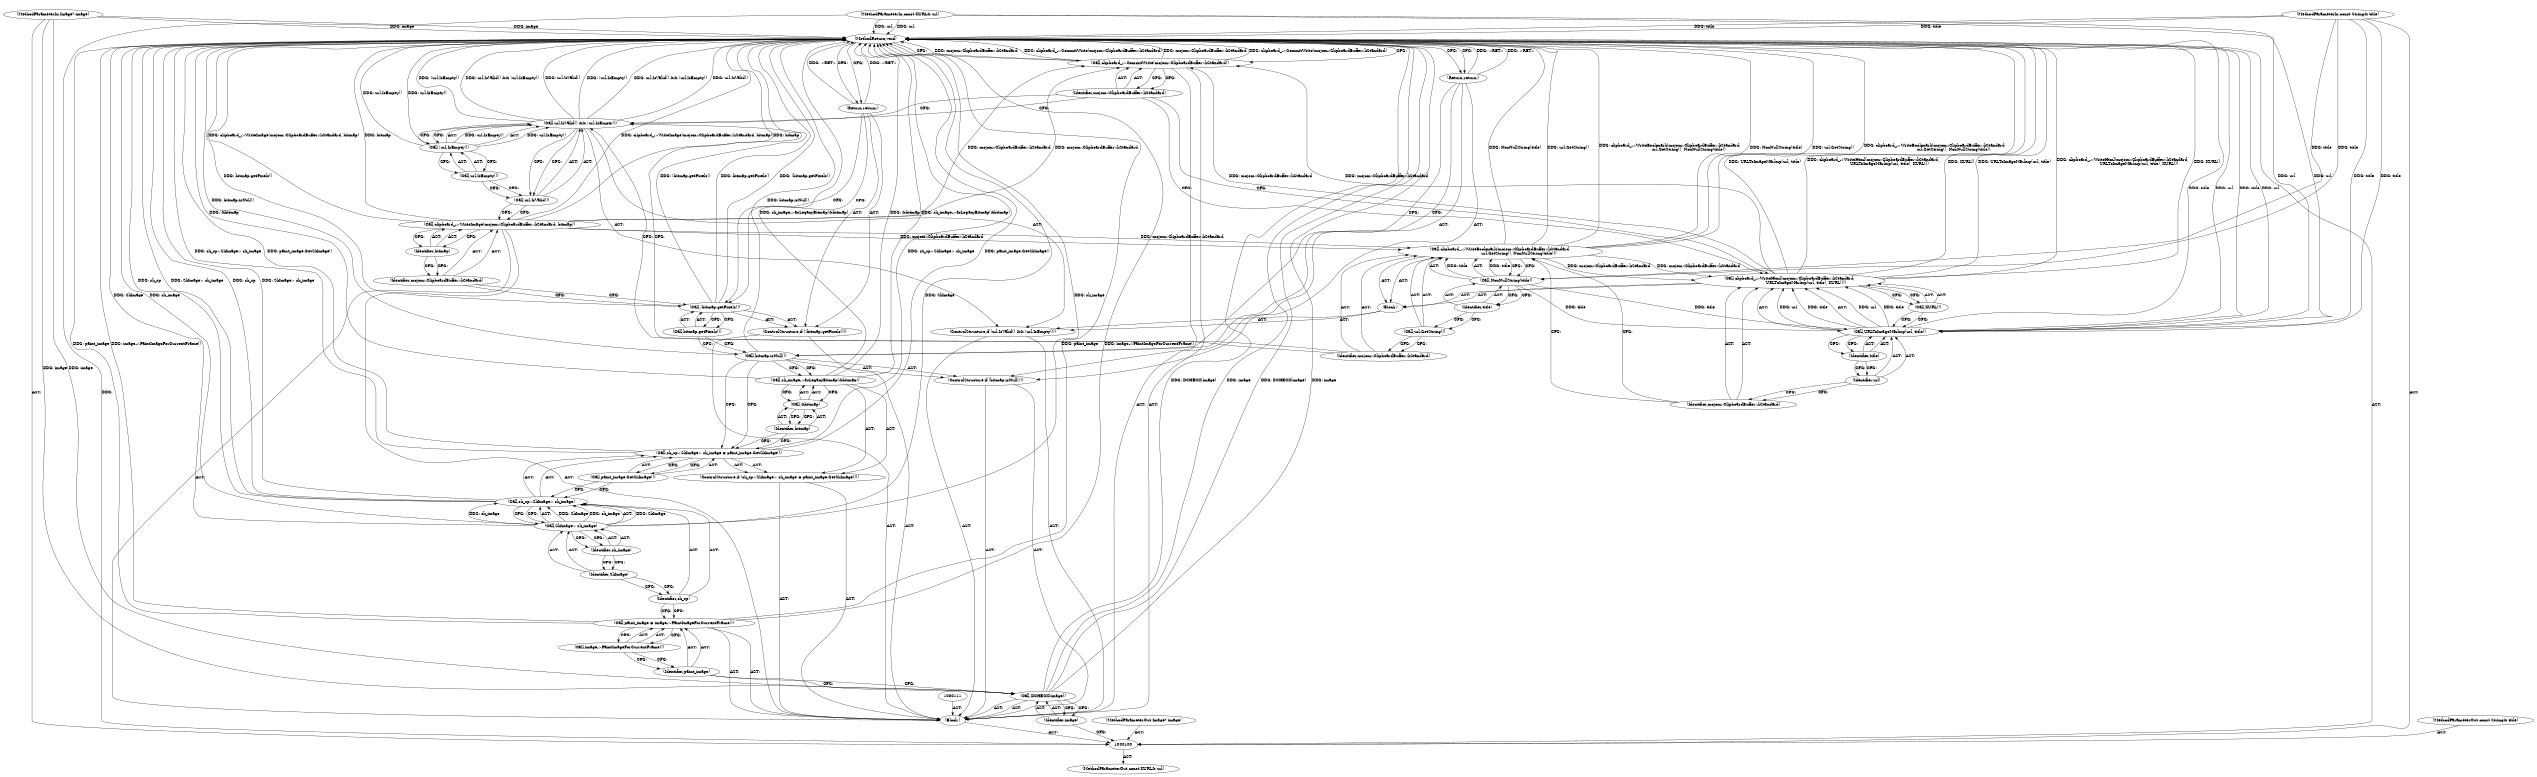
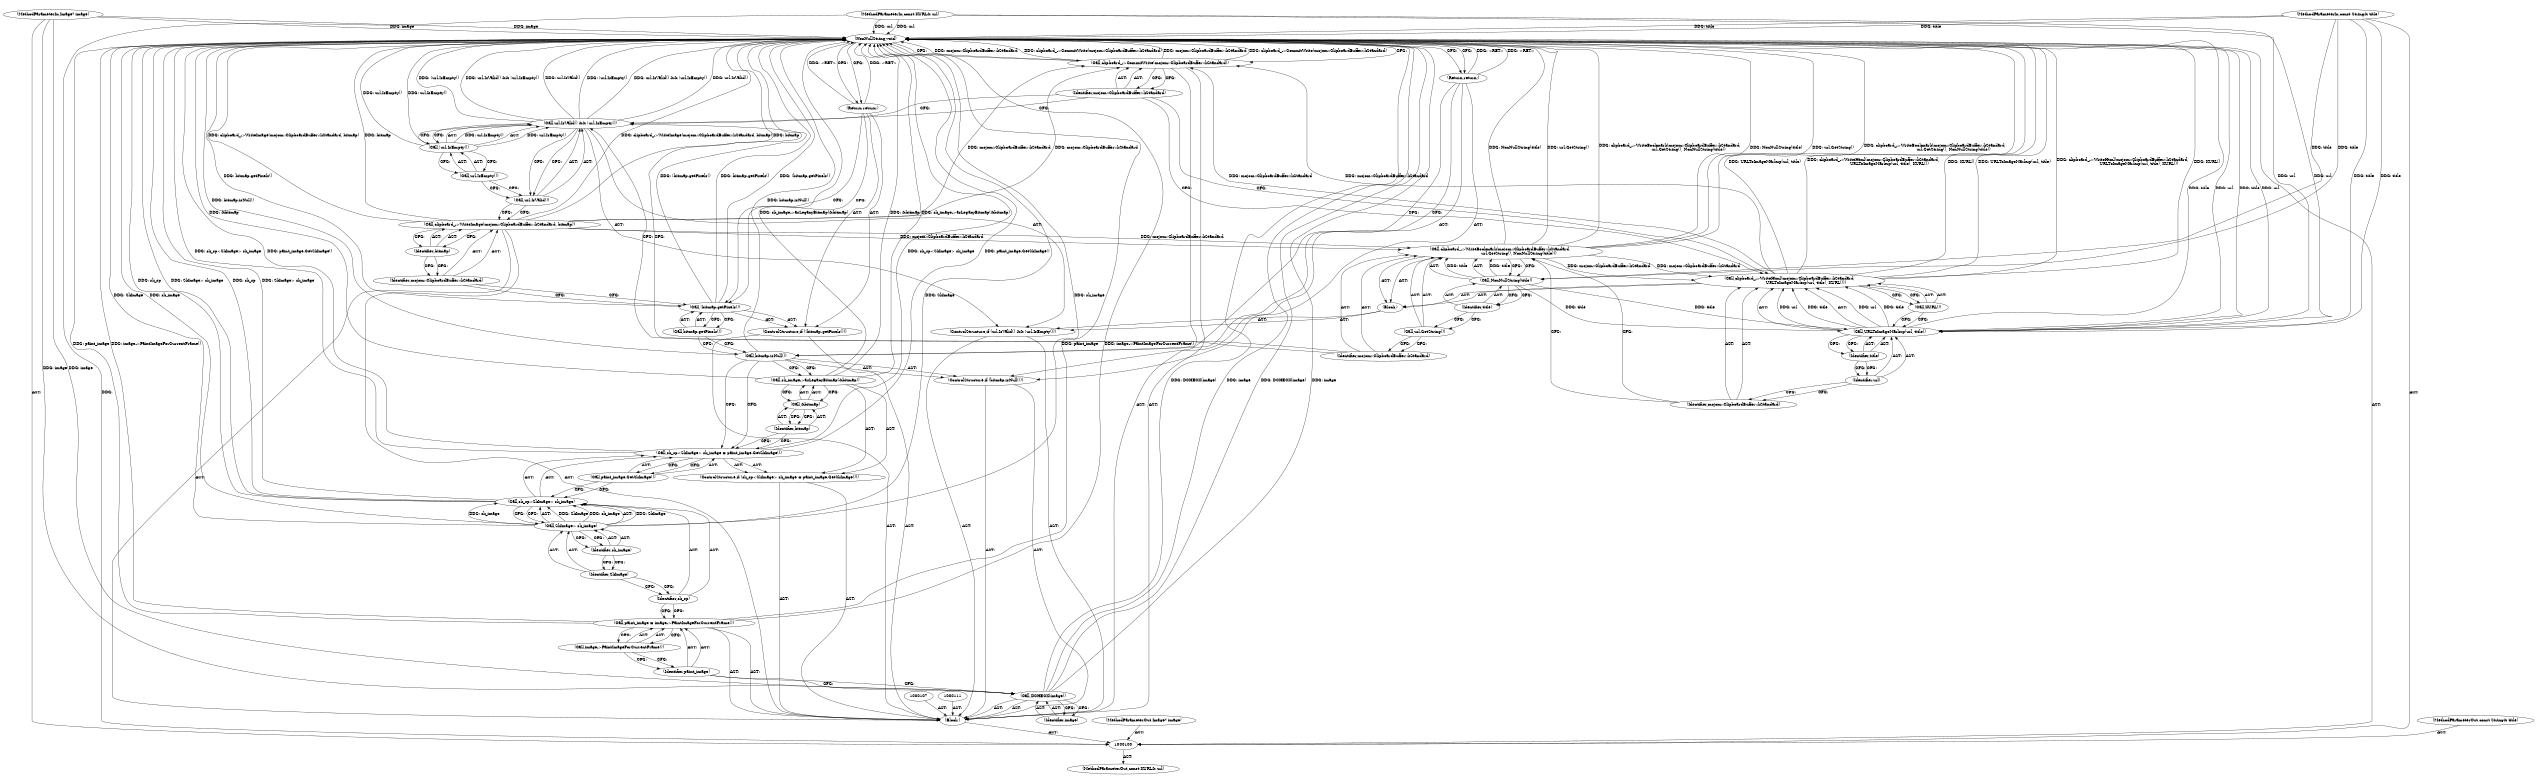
(876, 39) -> (876, 39)
none -> (919, 696)
(1092, 732) -> none
